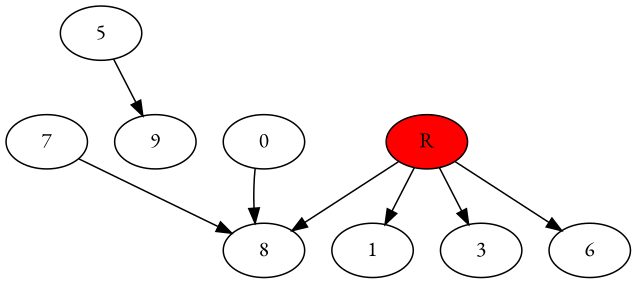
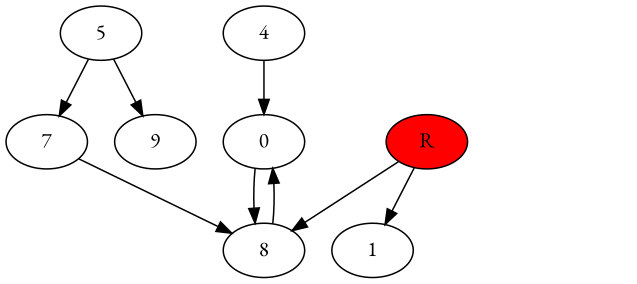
none -> (264, 33)
none -> (77, 81)
none -> (274, 204)
(481, 250) -> none
(590, 250) -> none
